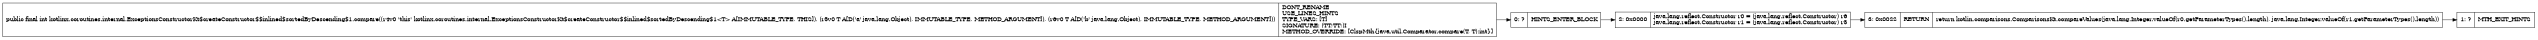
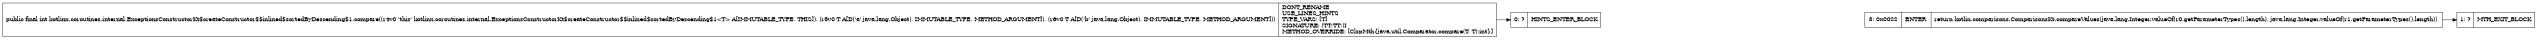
(1733, 20) -> none
(1916, 20) -> (1916, 20)
(2504, 20) -> (2504, 20)
